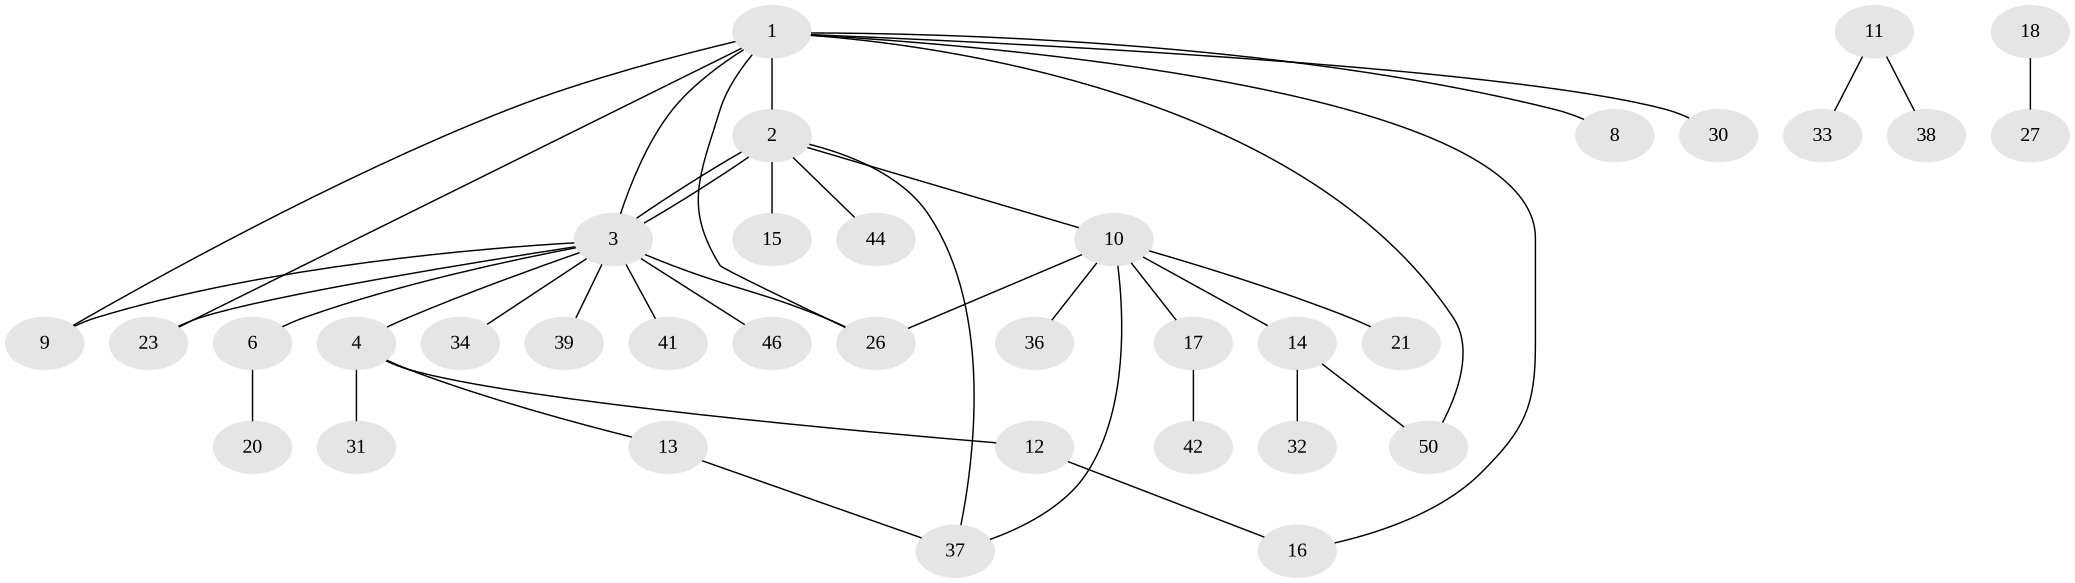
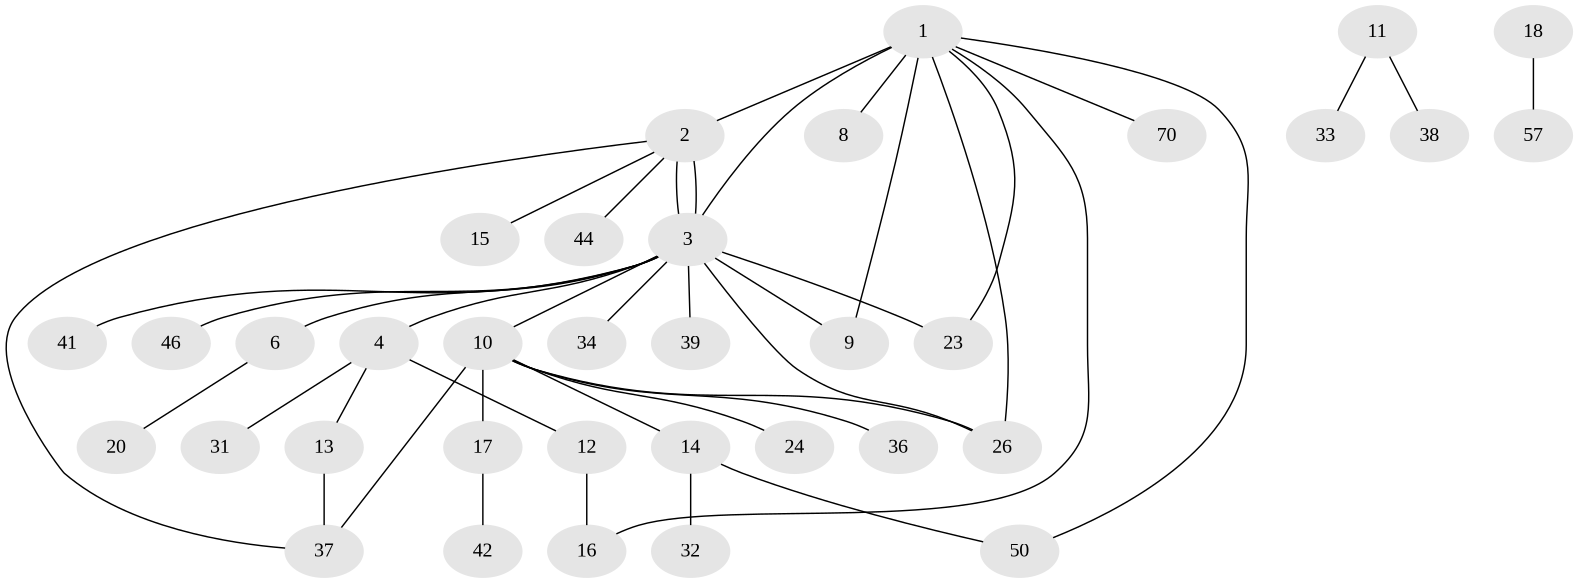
(1719, 136) -> (1167, 136)
(2030, 136) -> (1533, 136)
(943, 188) -> (585, 291)
(1401, 343) -> (795, 447)
